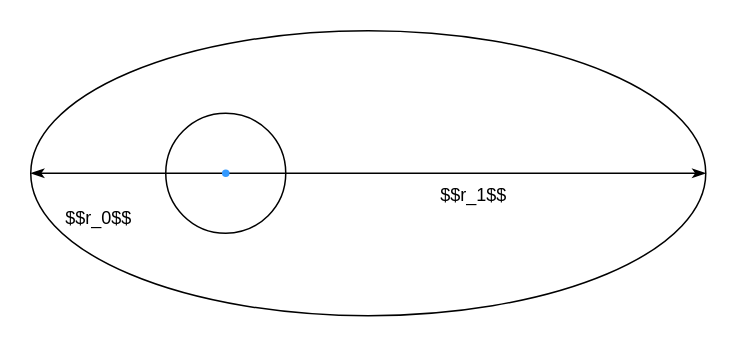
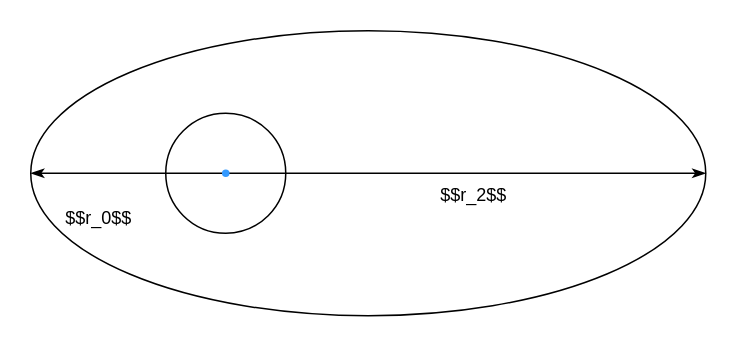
(474, 196) -> (474, 196)
